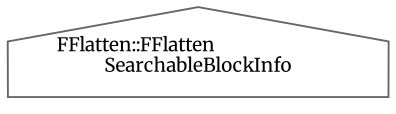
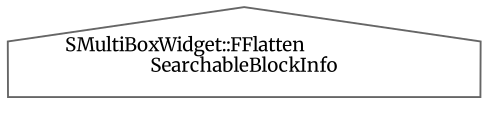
(198, 57) -> (244, 57)
